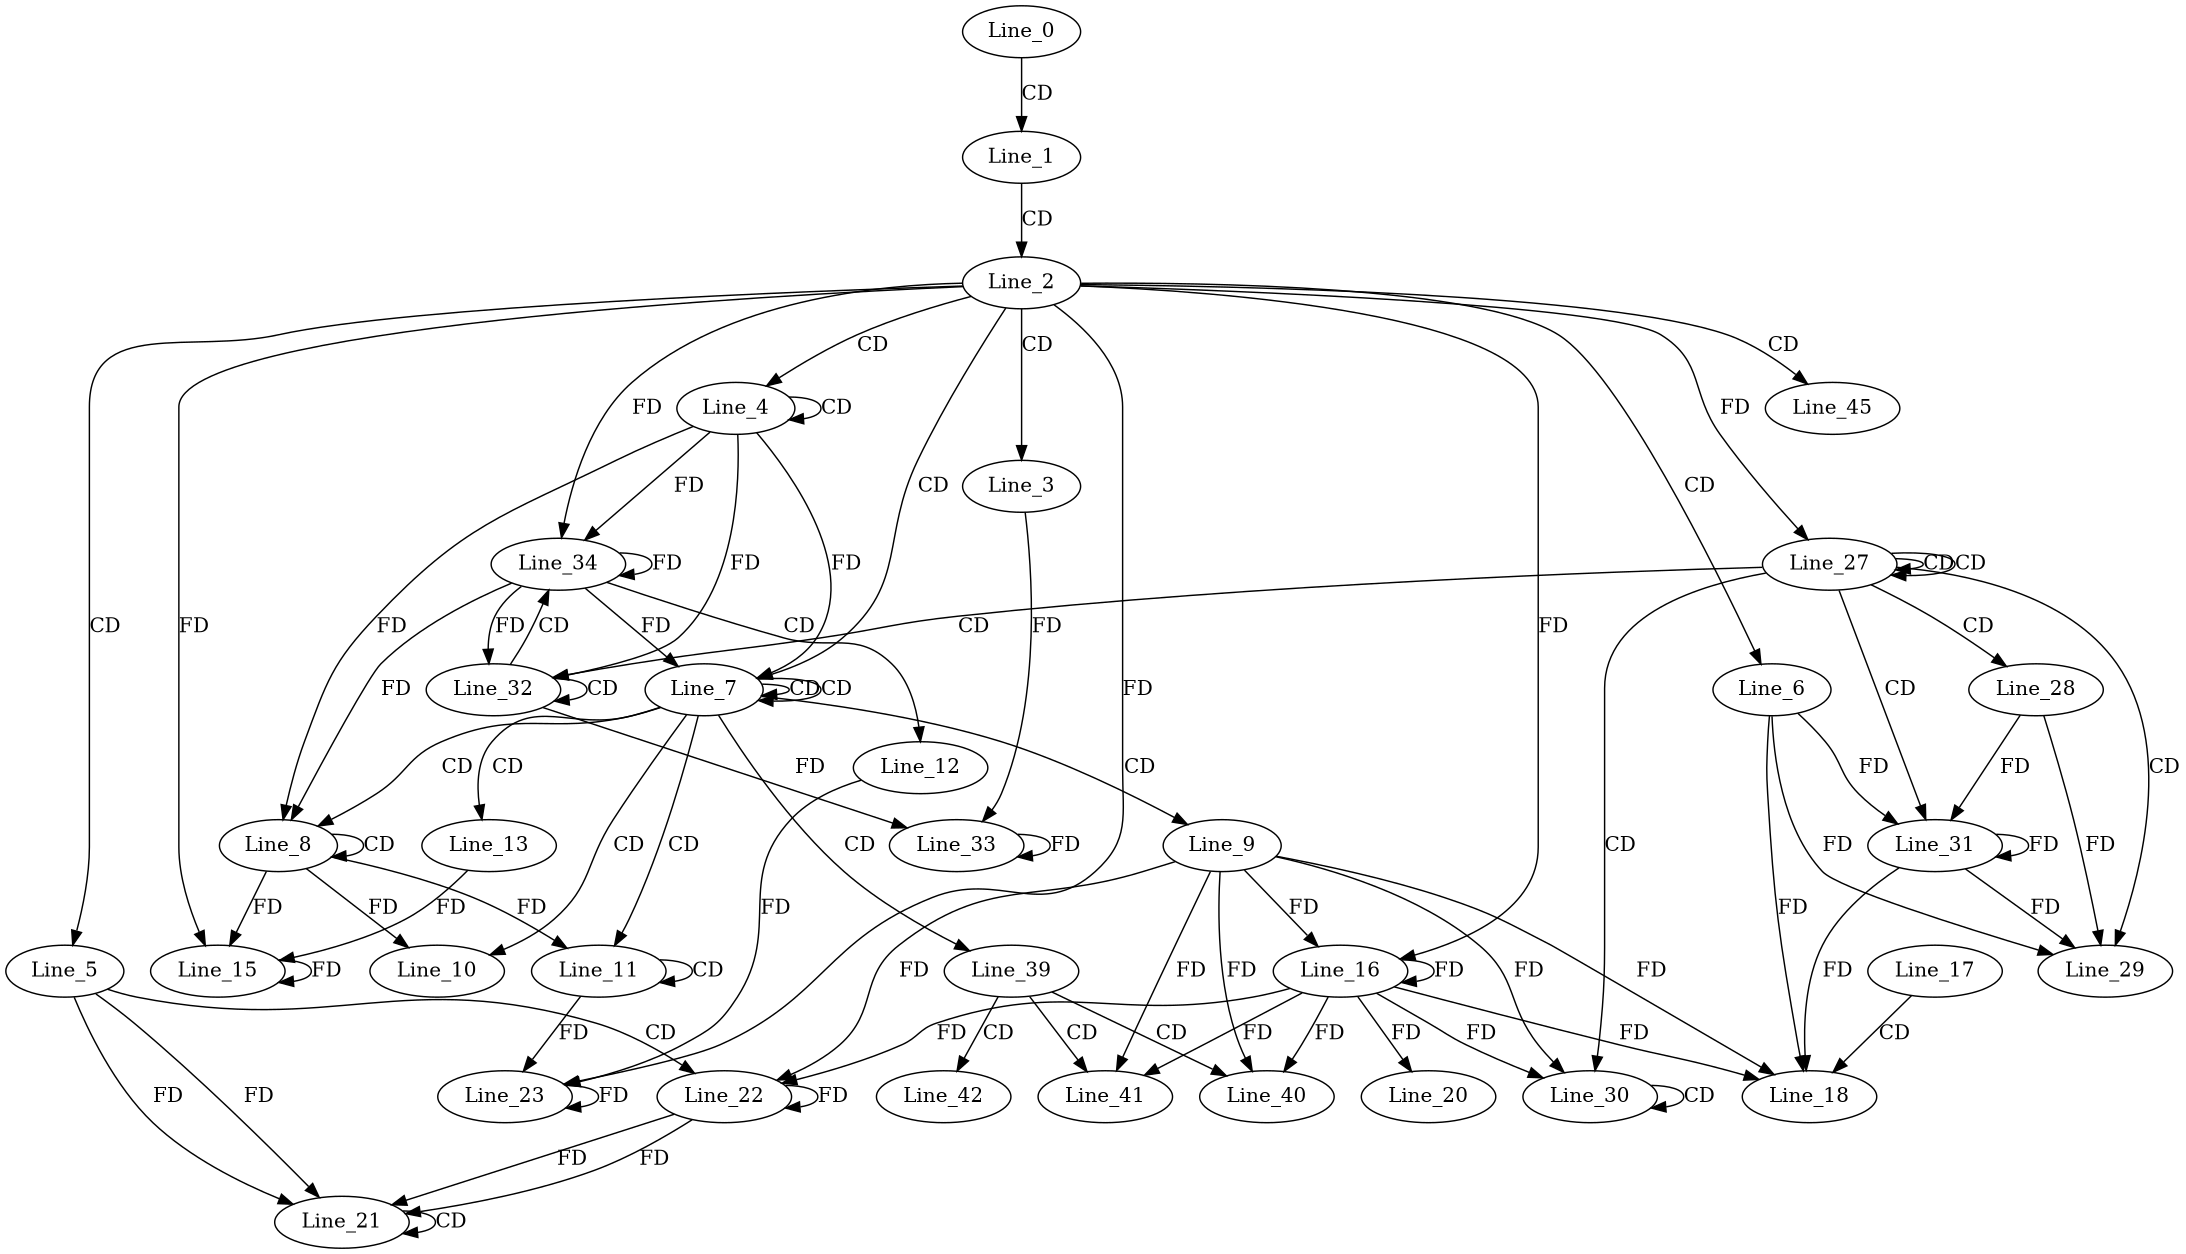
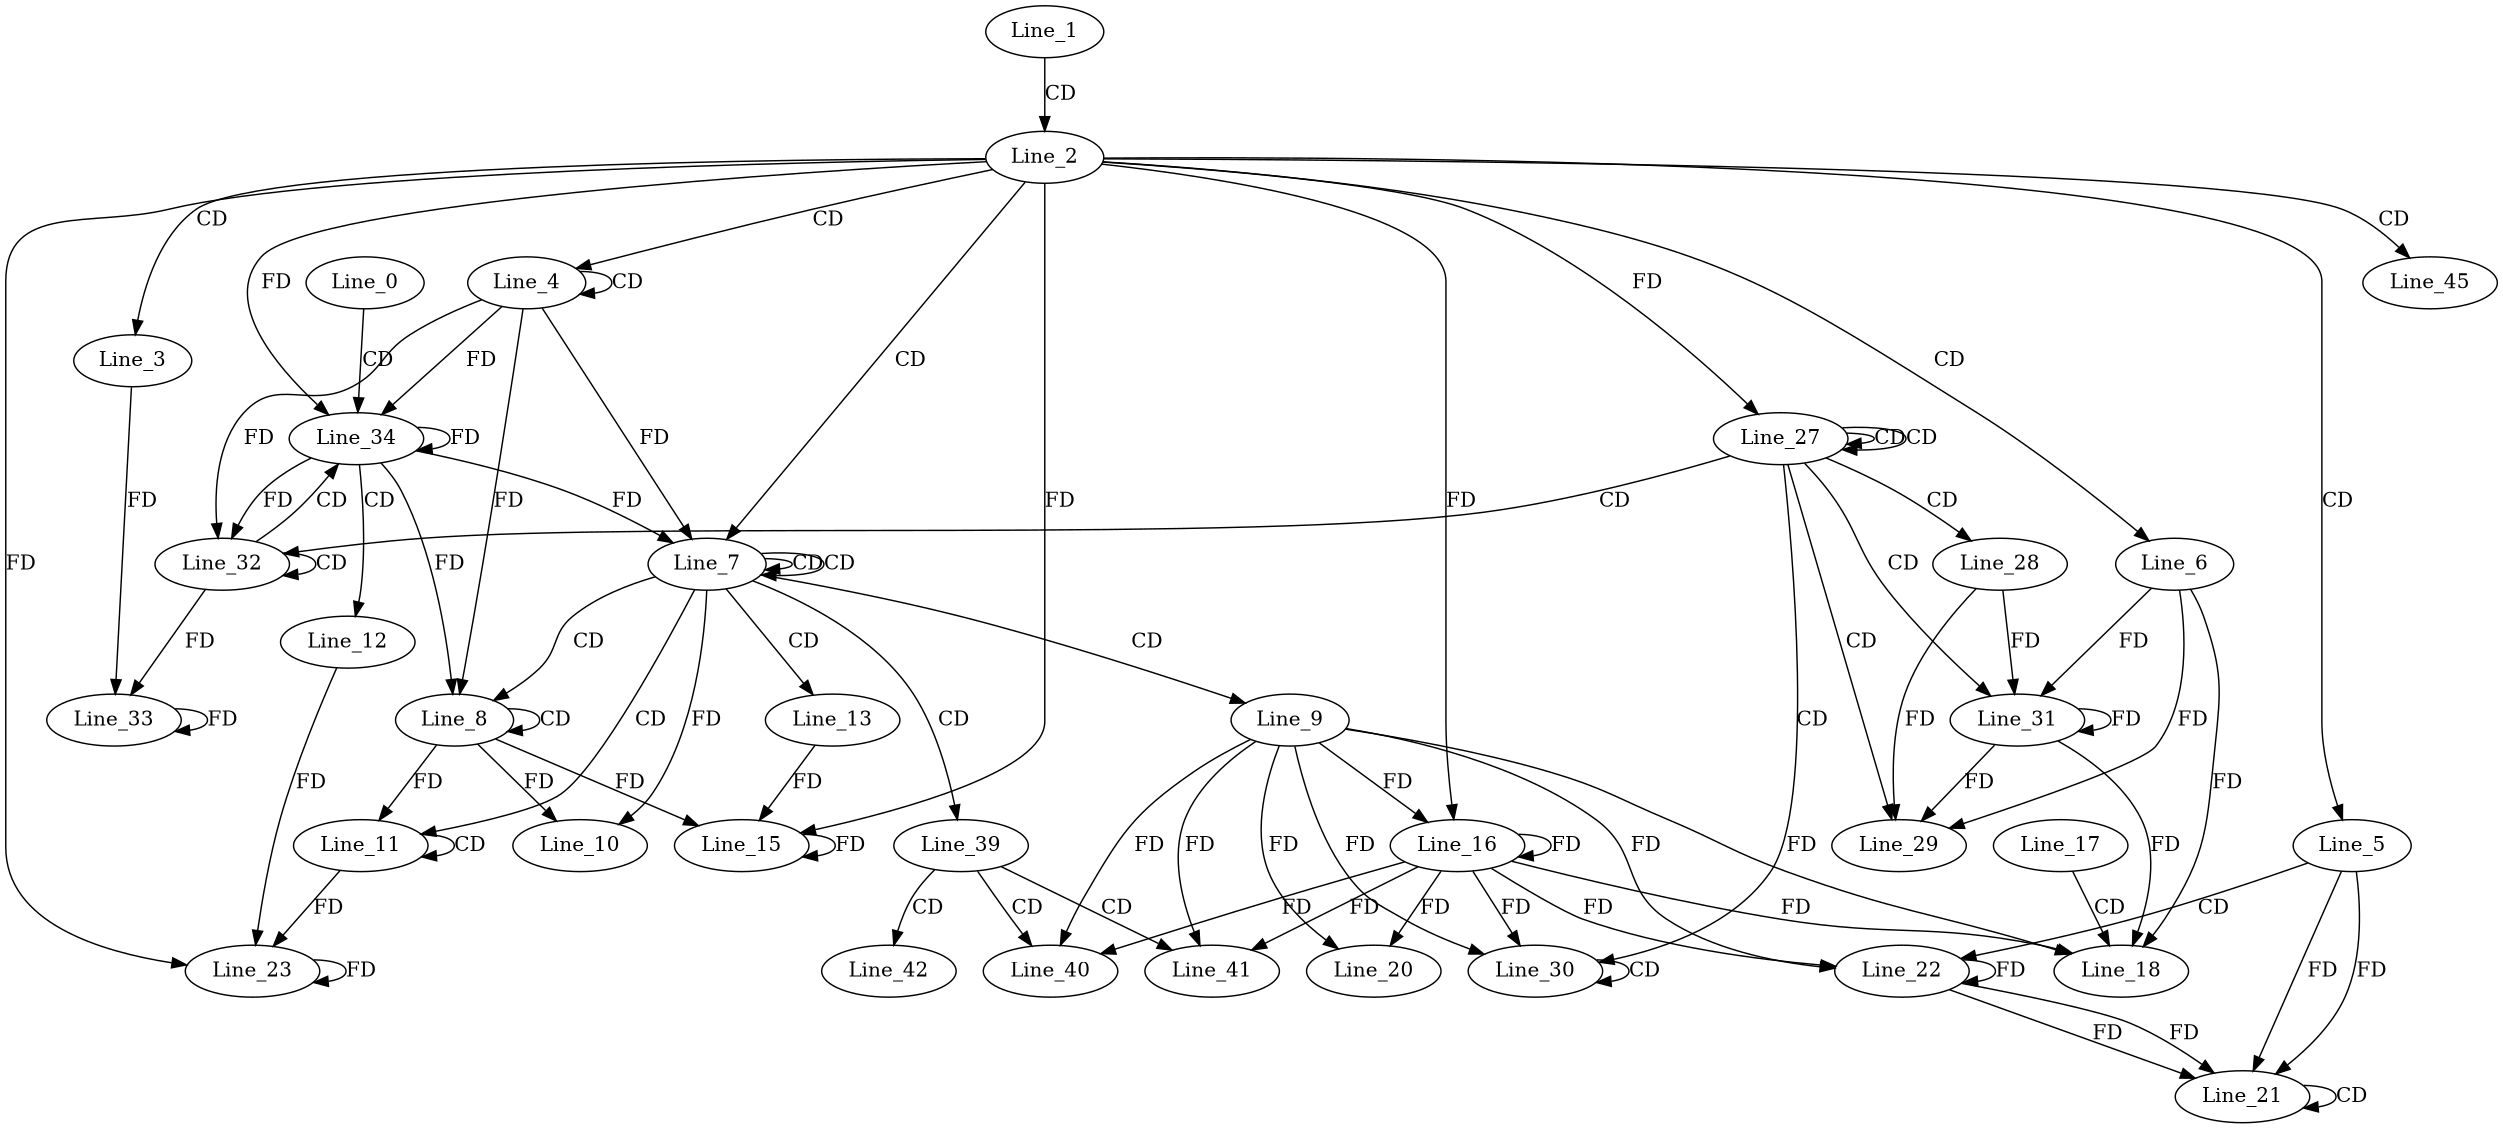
(1022, 87) -> (361, 353)
(629, 846) -> (707, 720)
none -> (1263, 853)
